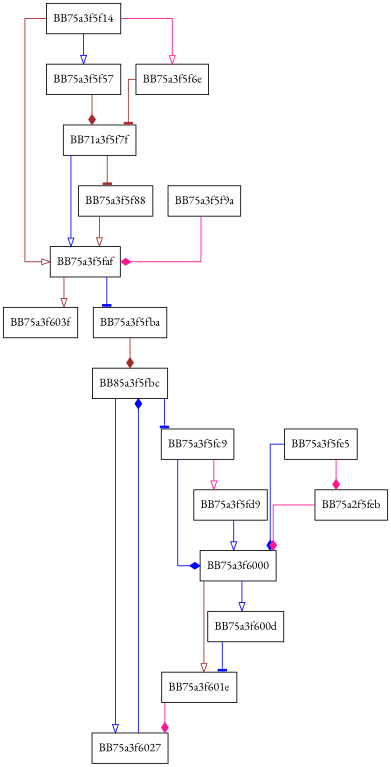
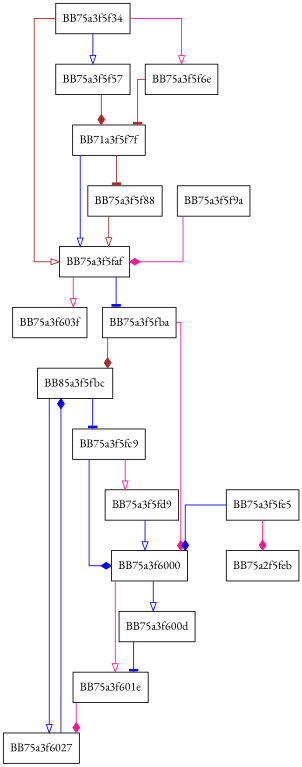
(84, 19) -> (93, 19)
(64, 288) -> (73, 288)
(276, 505) -> (181, 429)
(204, 622) -> (115, 622)
